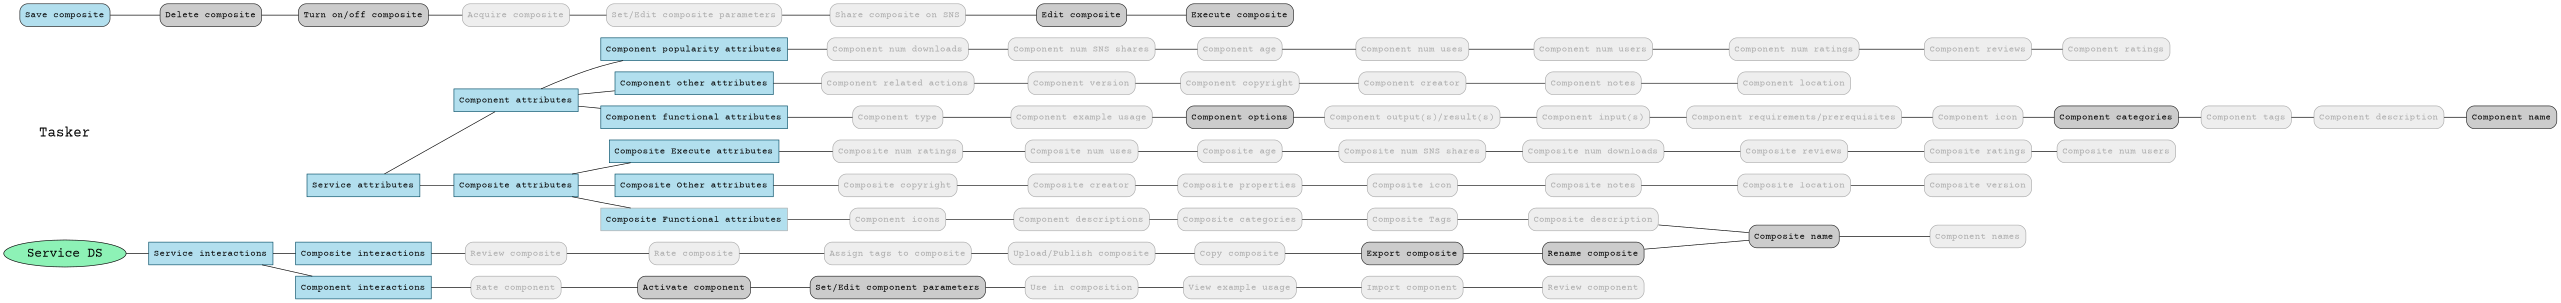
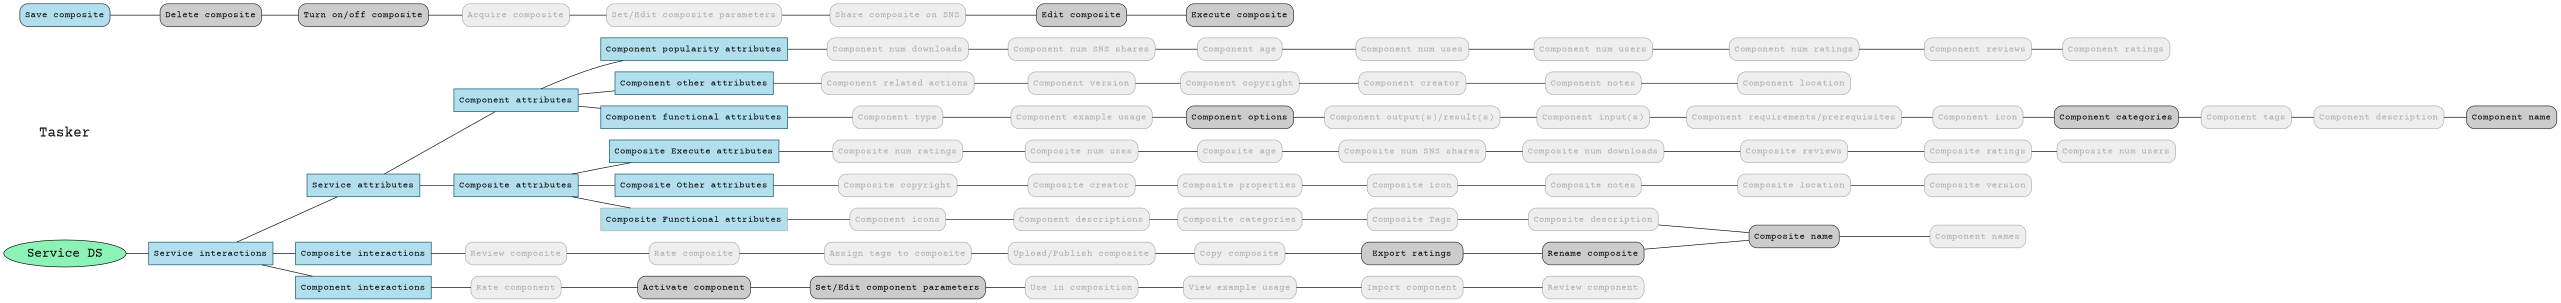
none -> (287, 219)
(1412, 253) -> (1412, 253)
